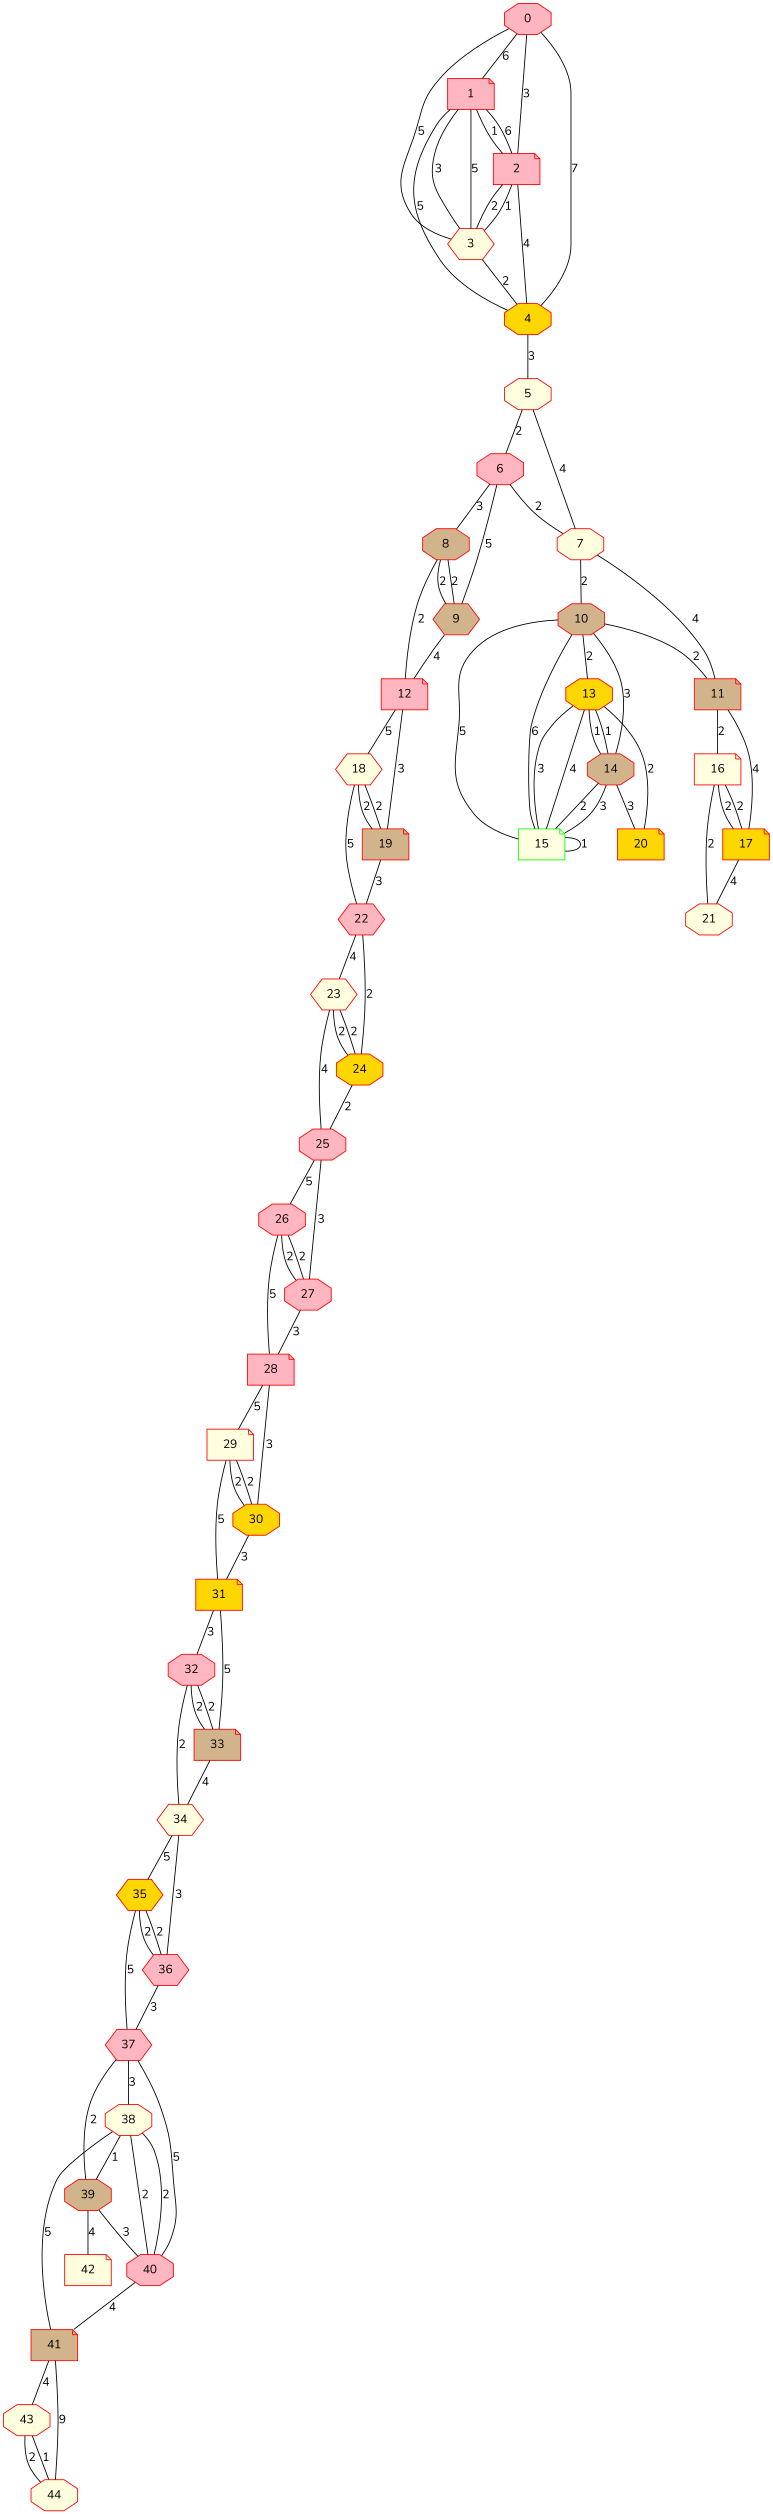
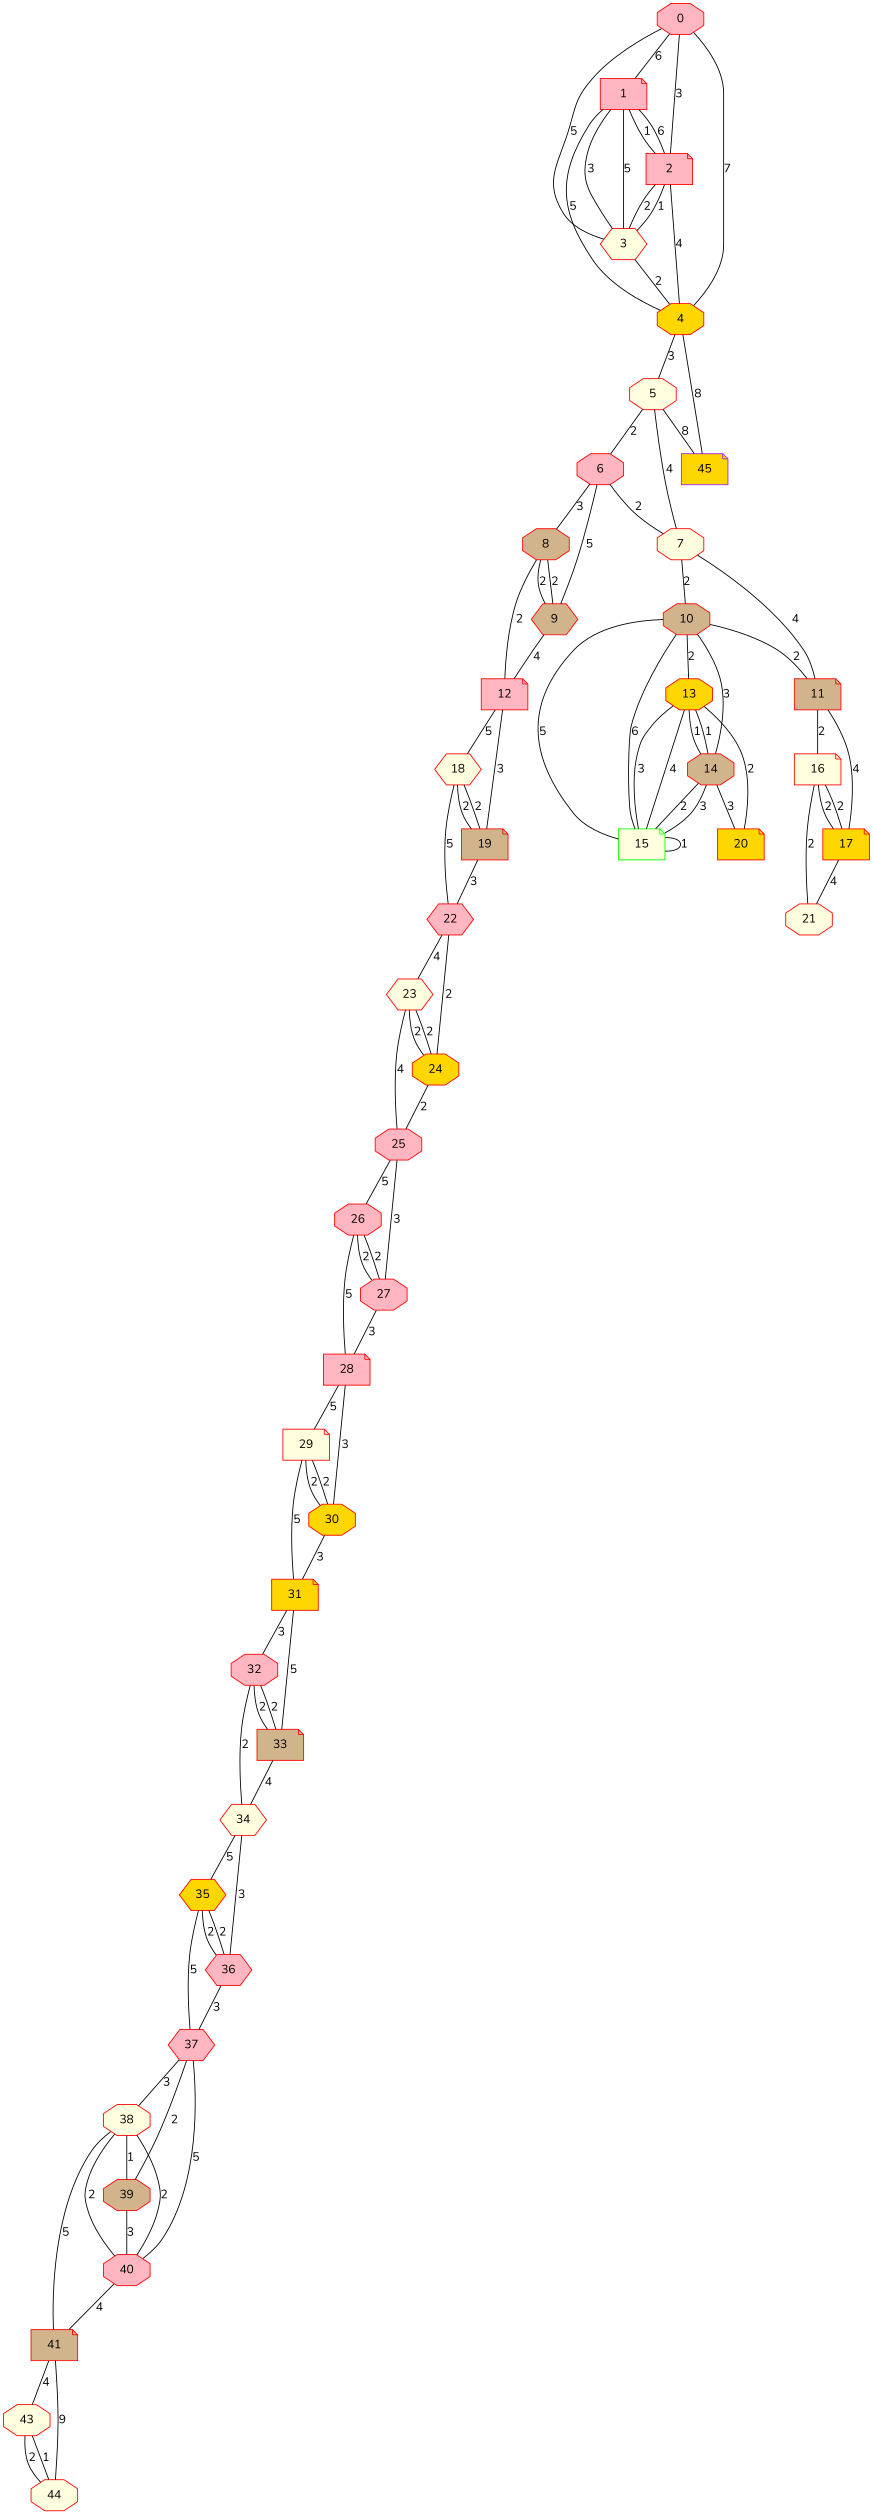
none -> (705, 469)
(88, 2270) -> none
